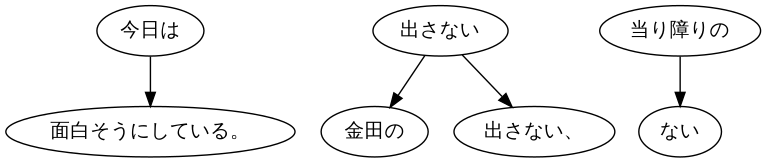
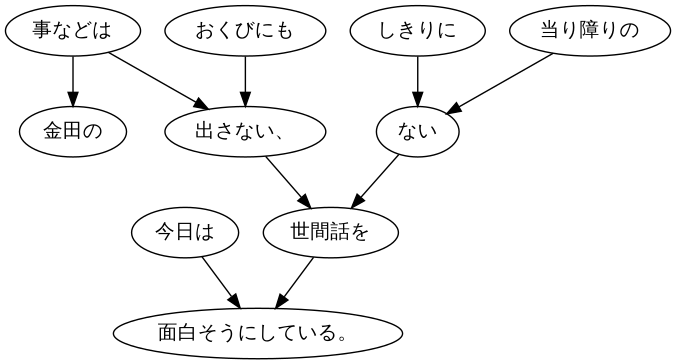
none -> (245, 31)
none -> (418, 31)
(441, 31) -> (73, 31)
none -> (331, 233)
